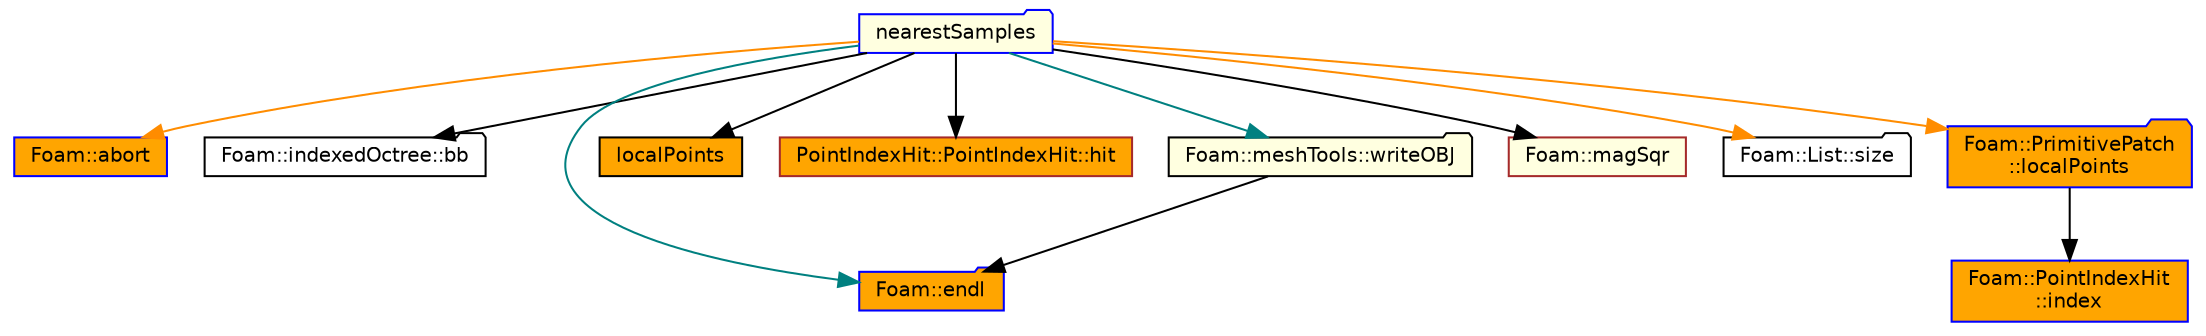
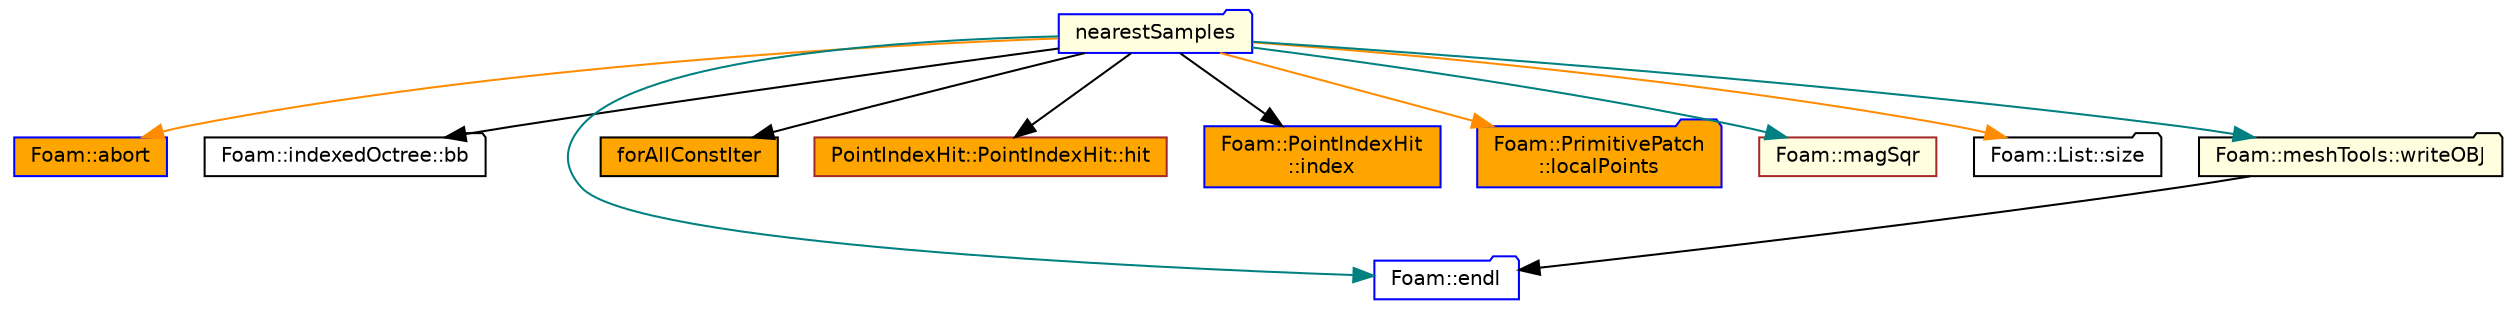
(1285, 87) -> (1510, 85)
(671, 157) -> (689, 157)
(2070, 214) -> (1223, 83)
(932, 291) -> (1447, 280)
